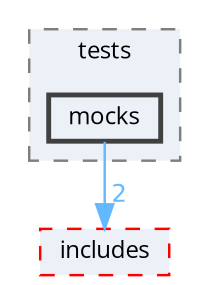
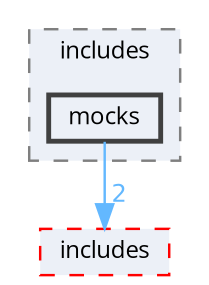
(105, 52) -> (105, 52)
